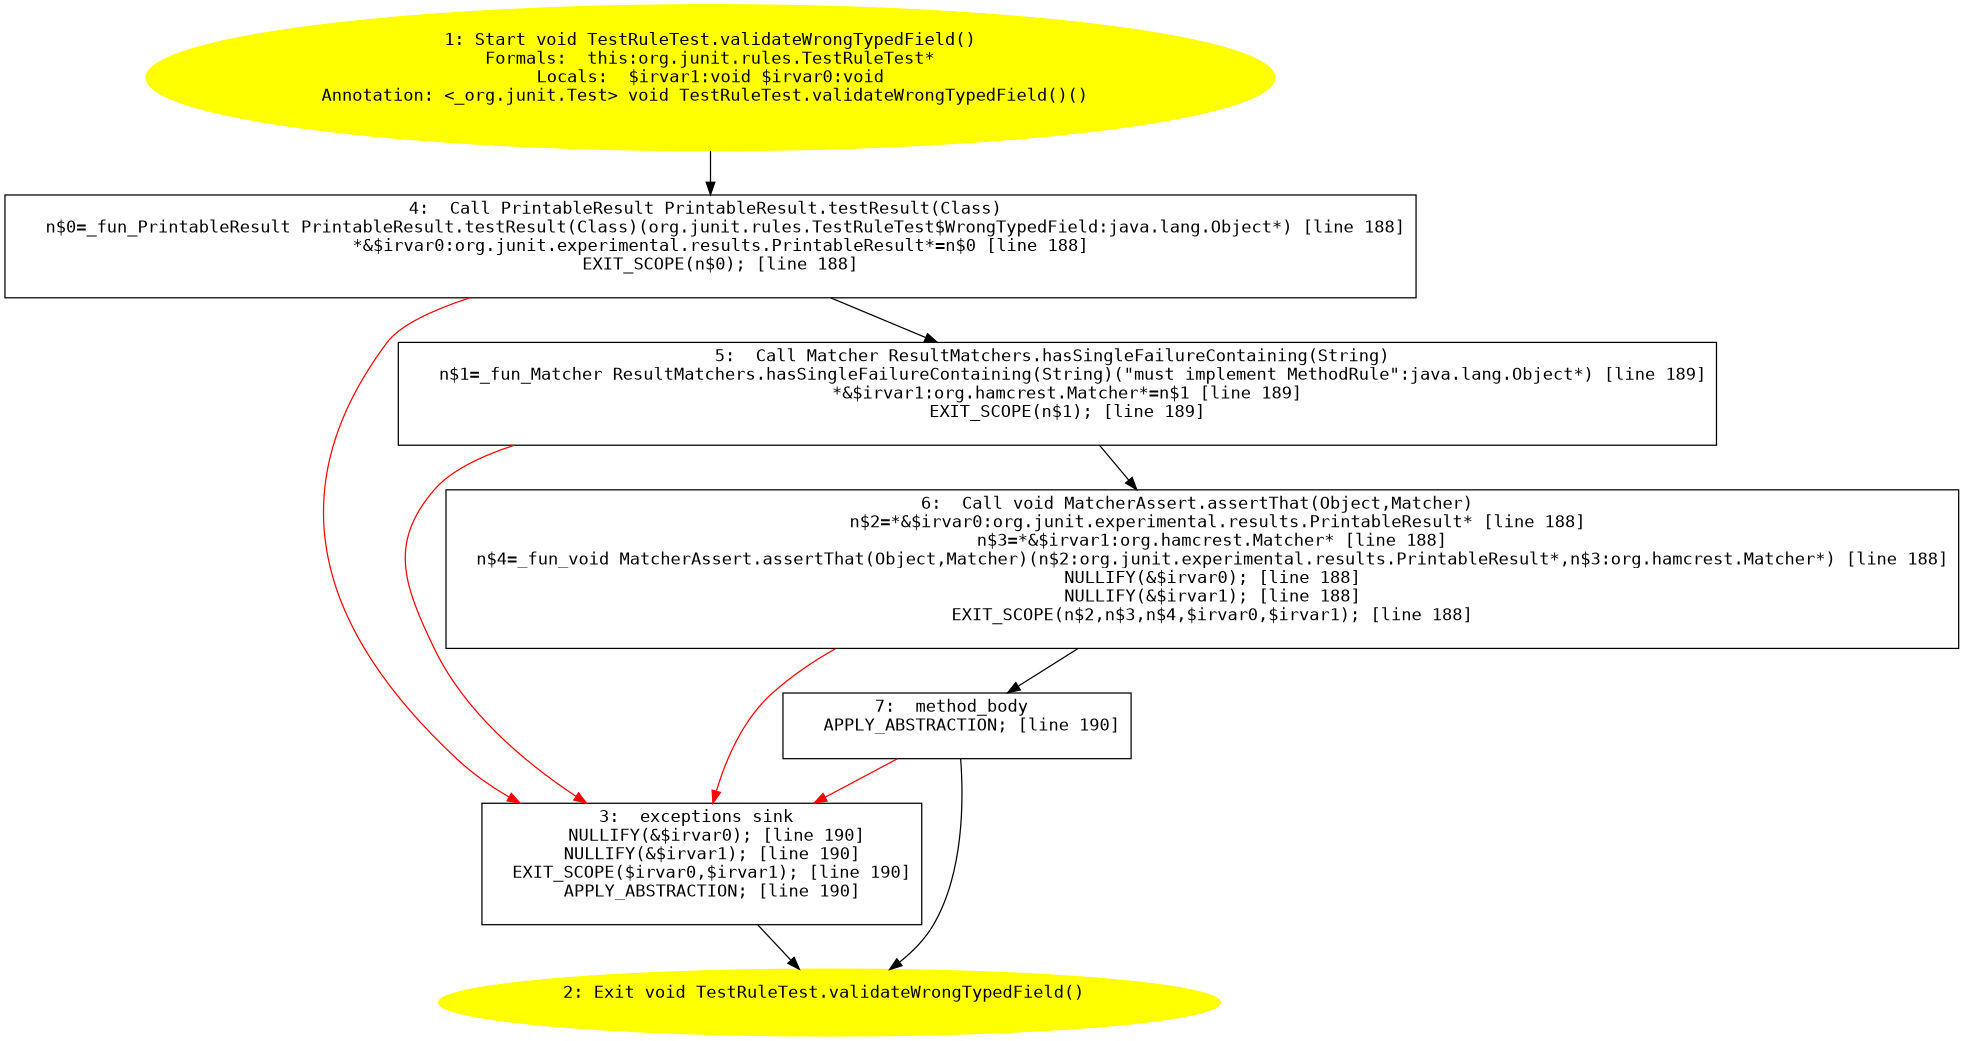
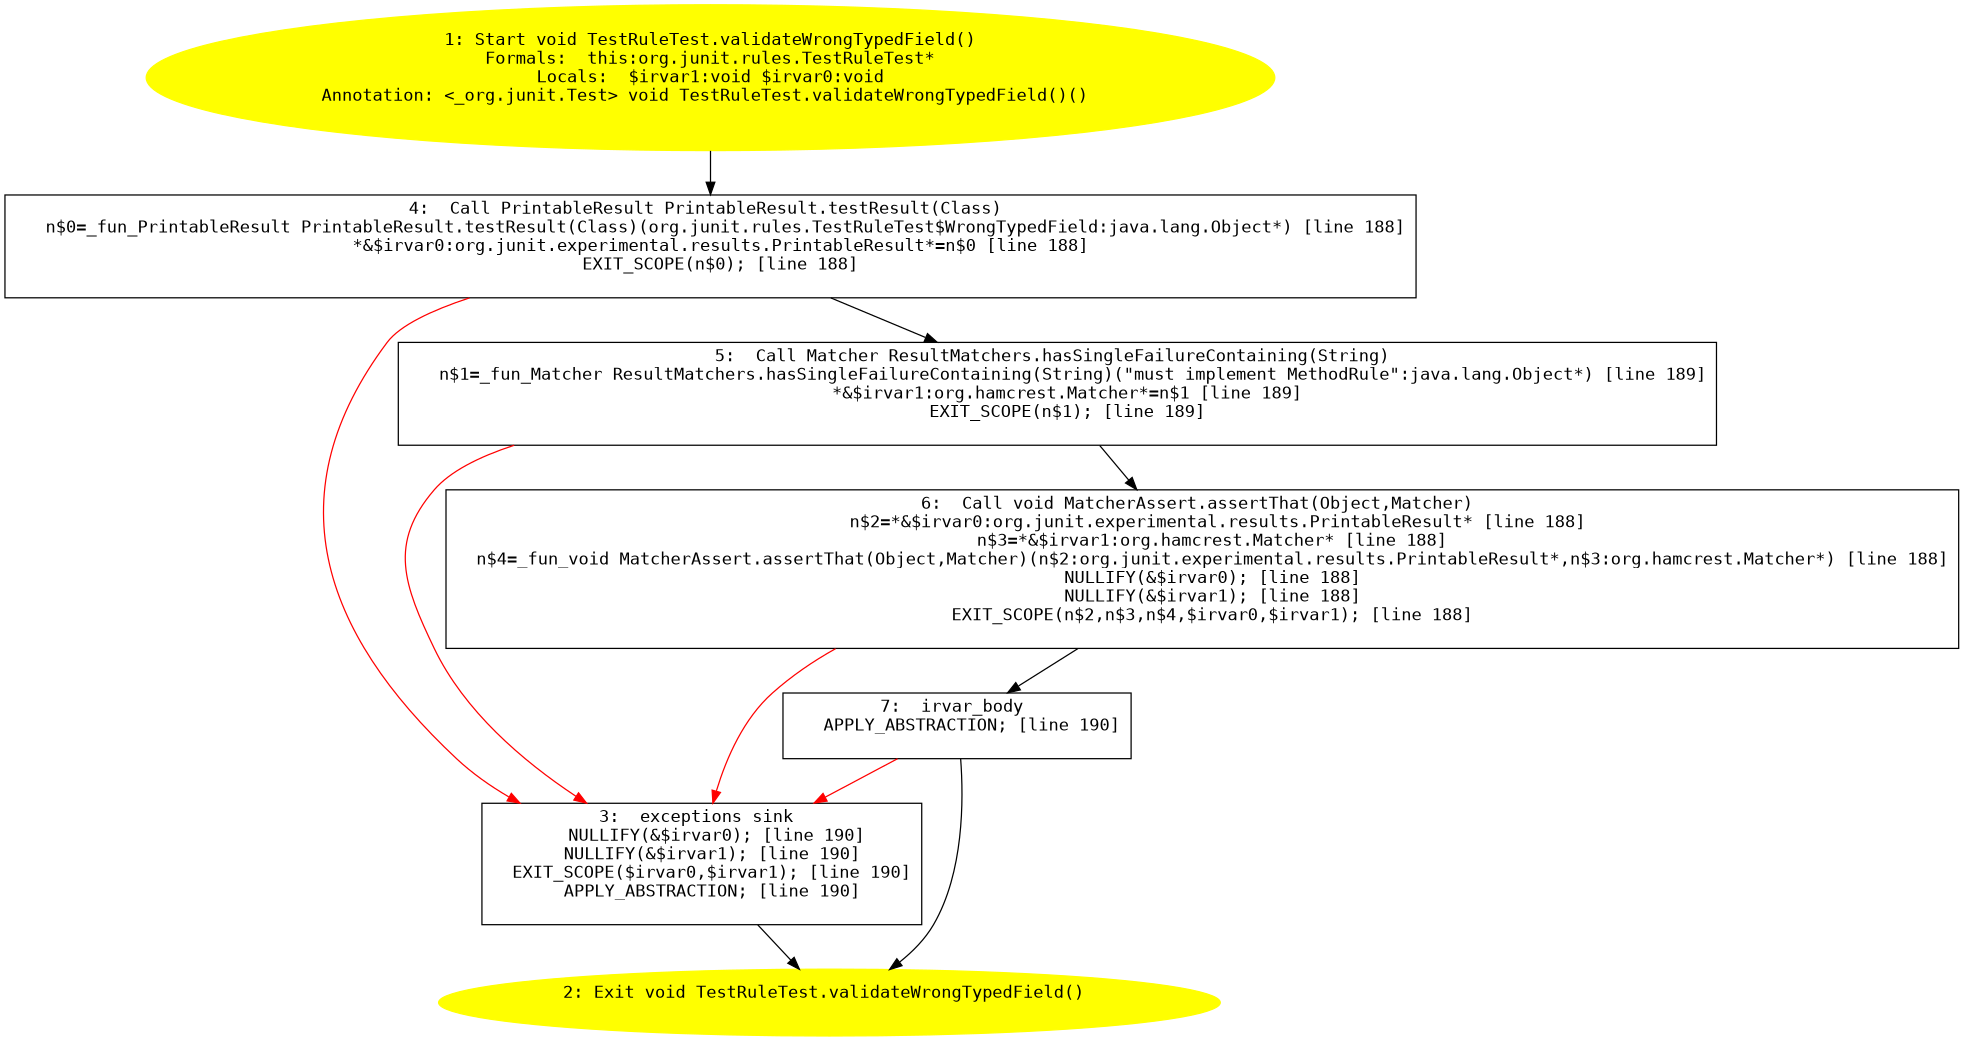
(957, 726) -> (957, 726)
